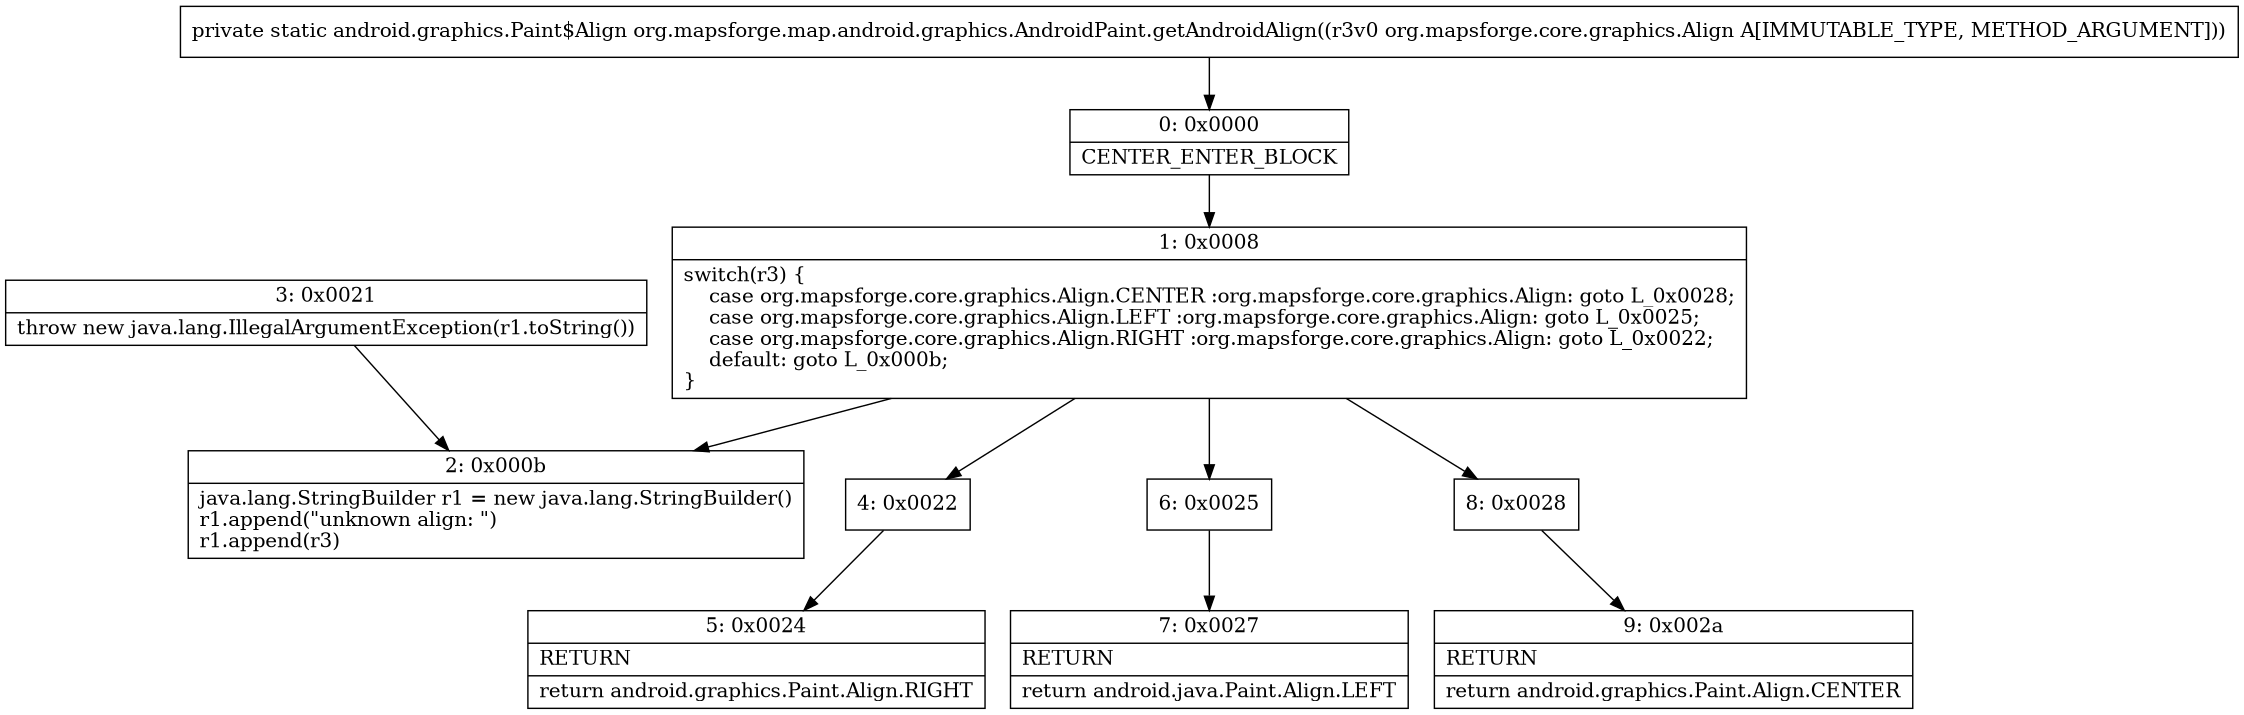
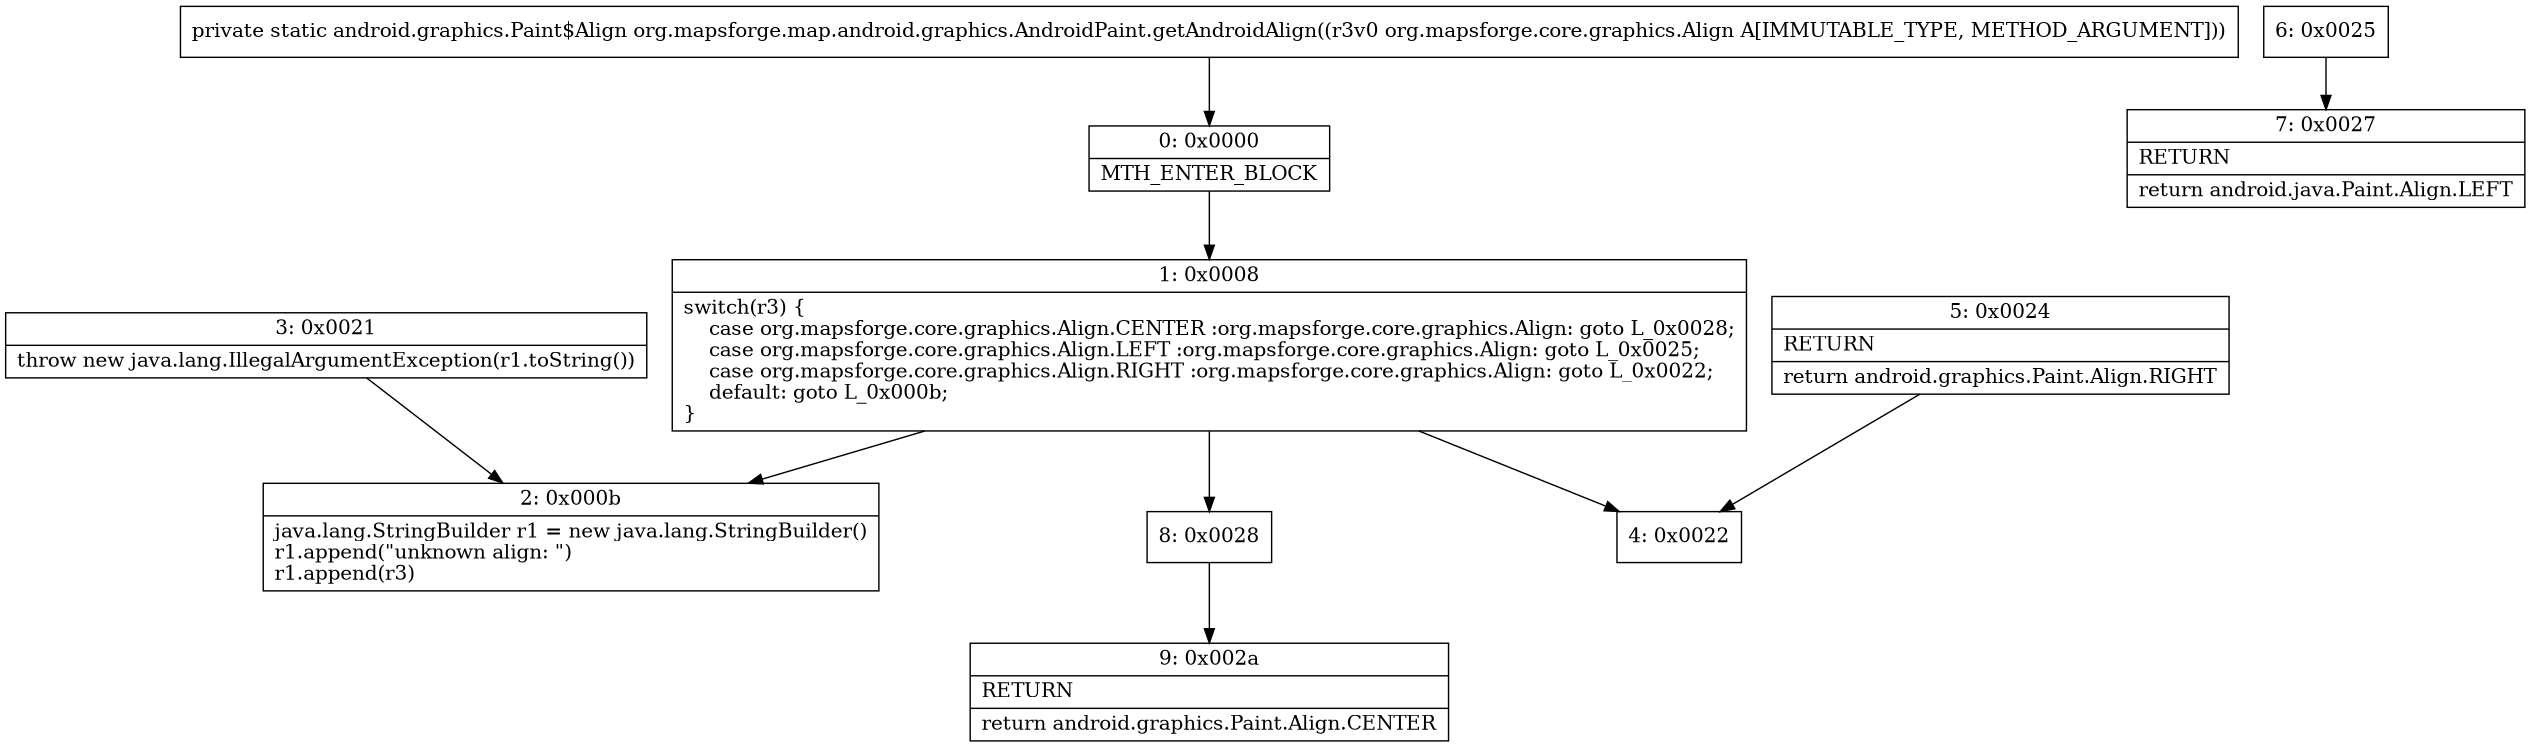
(1209, 158) -> (1209, 174)
(1209, 432) -> none
(849, 565) -> (1826, 449)
